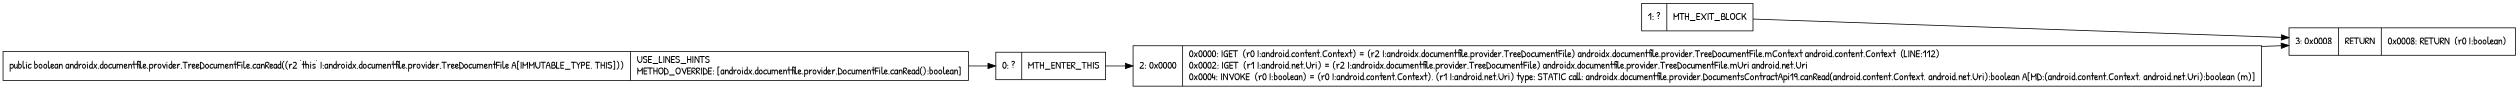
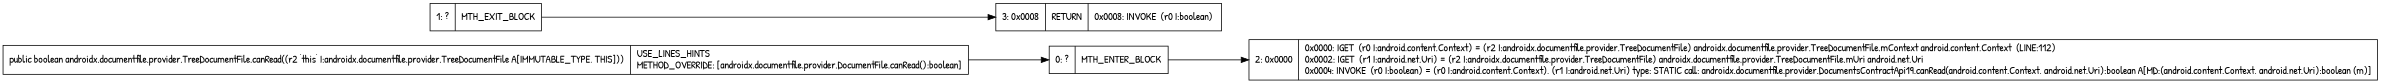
(2448, 41) -> (1155, 17)
(2271, 46) -> none
(1064, 66) -> (1122, 59)
